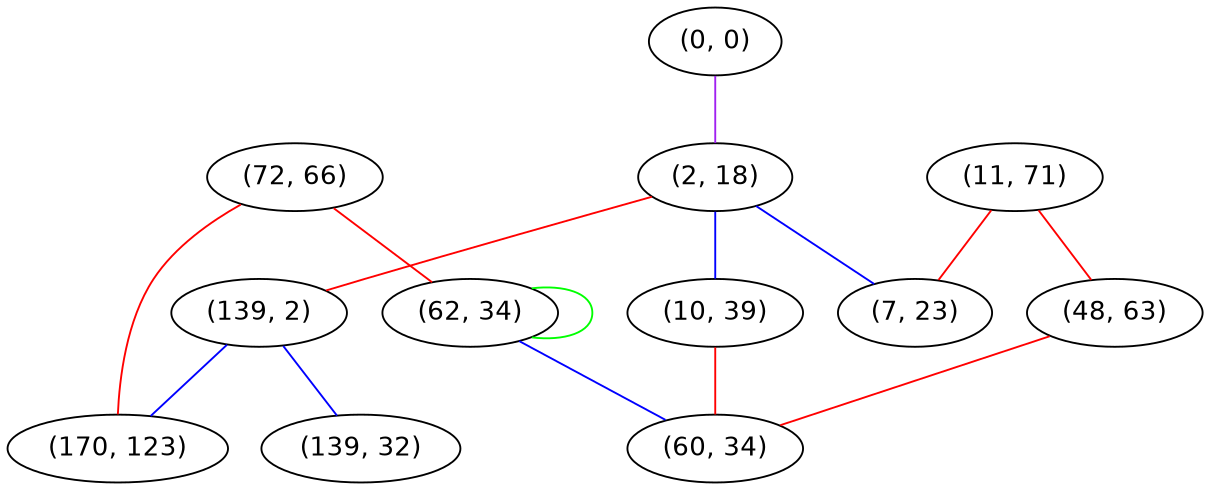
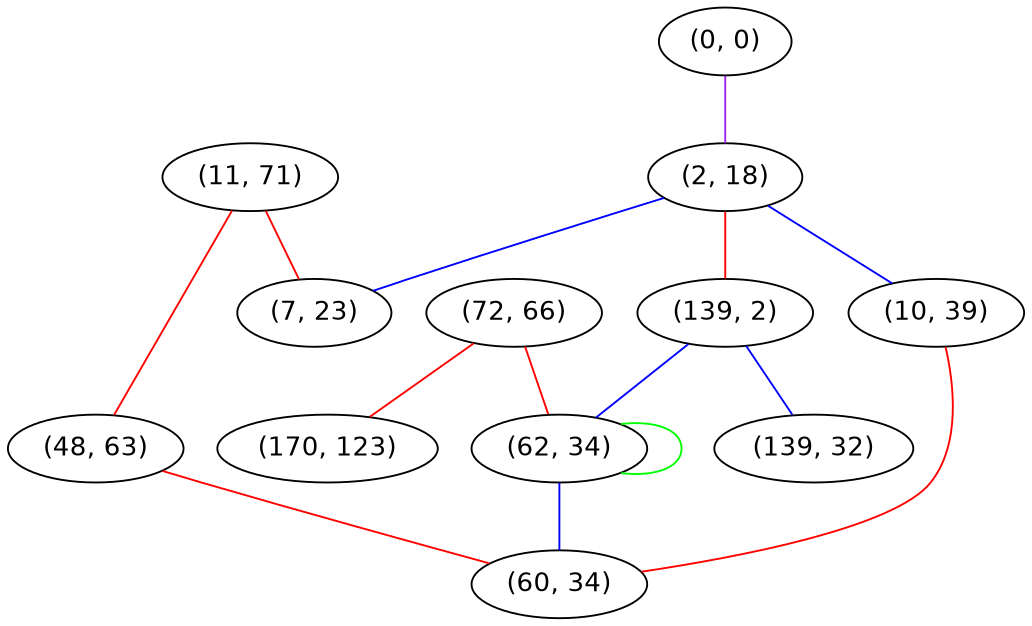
(189, 380) -> (642, 381)
